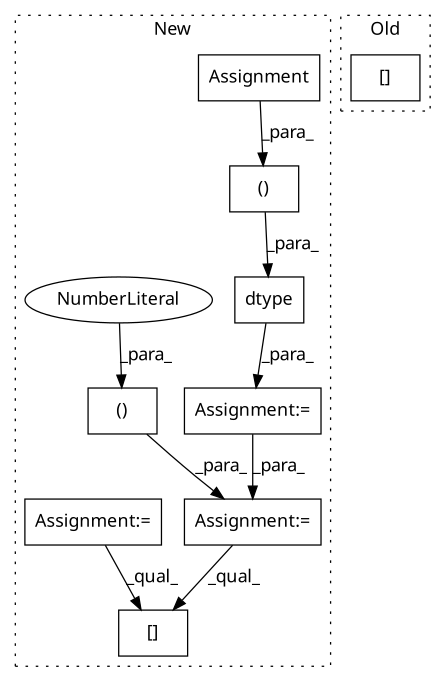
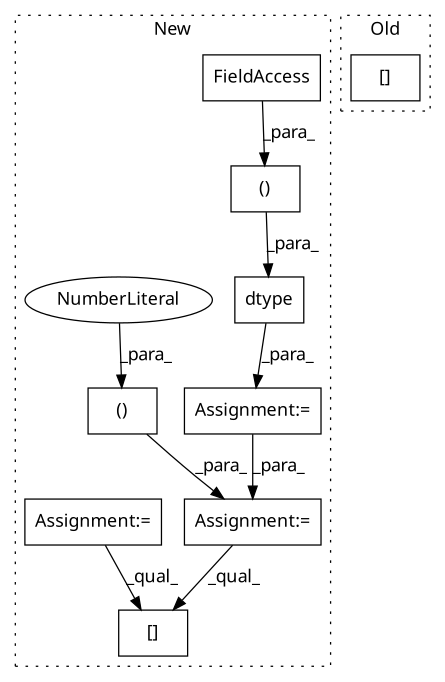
(259, 78) -> (262, 78)
